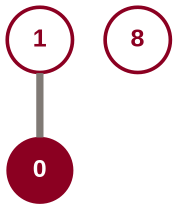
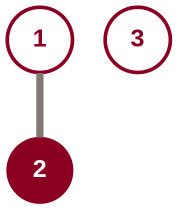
(138, 40) -> (138, 40)
(40, 170) -> (40, 170)
